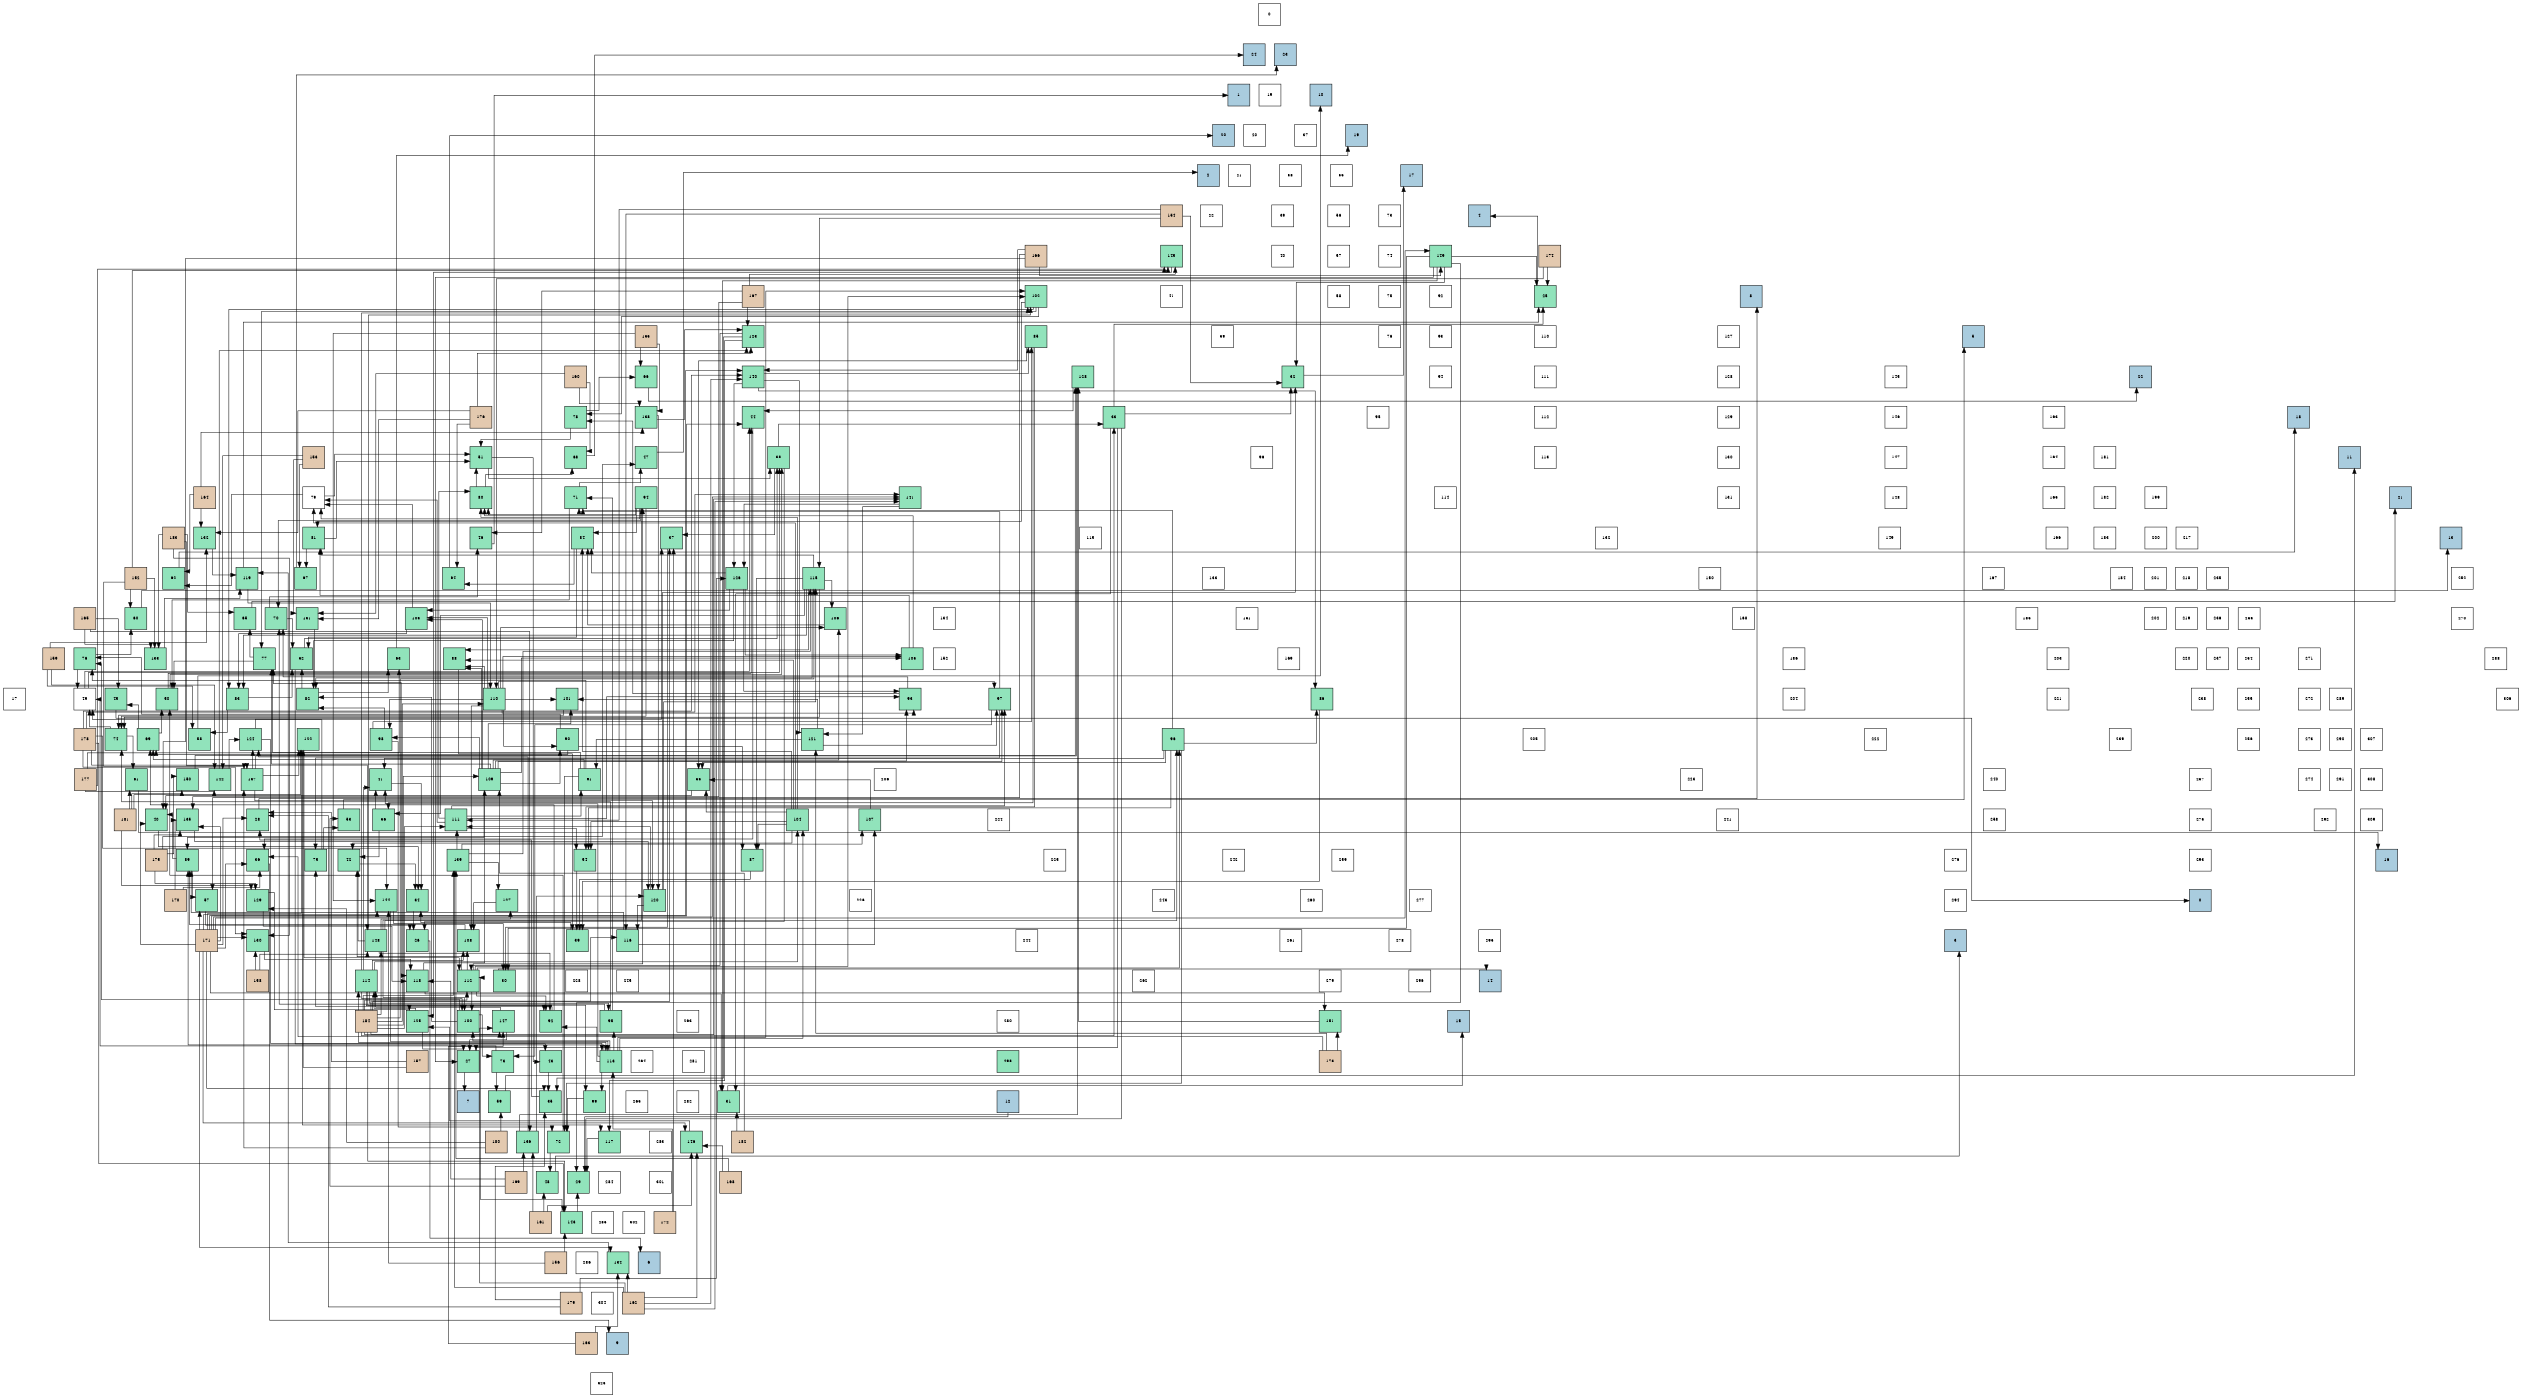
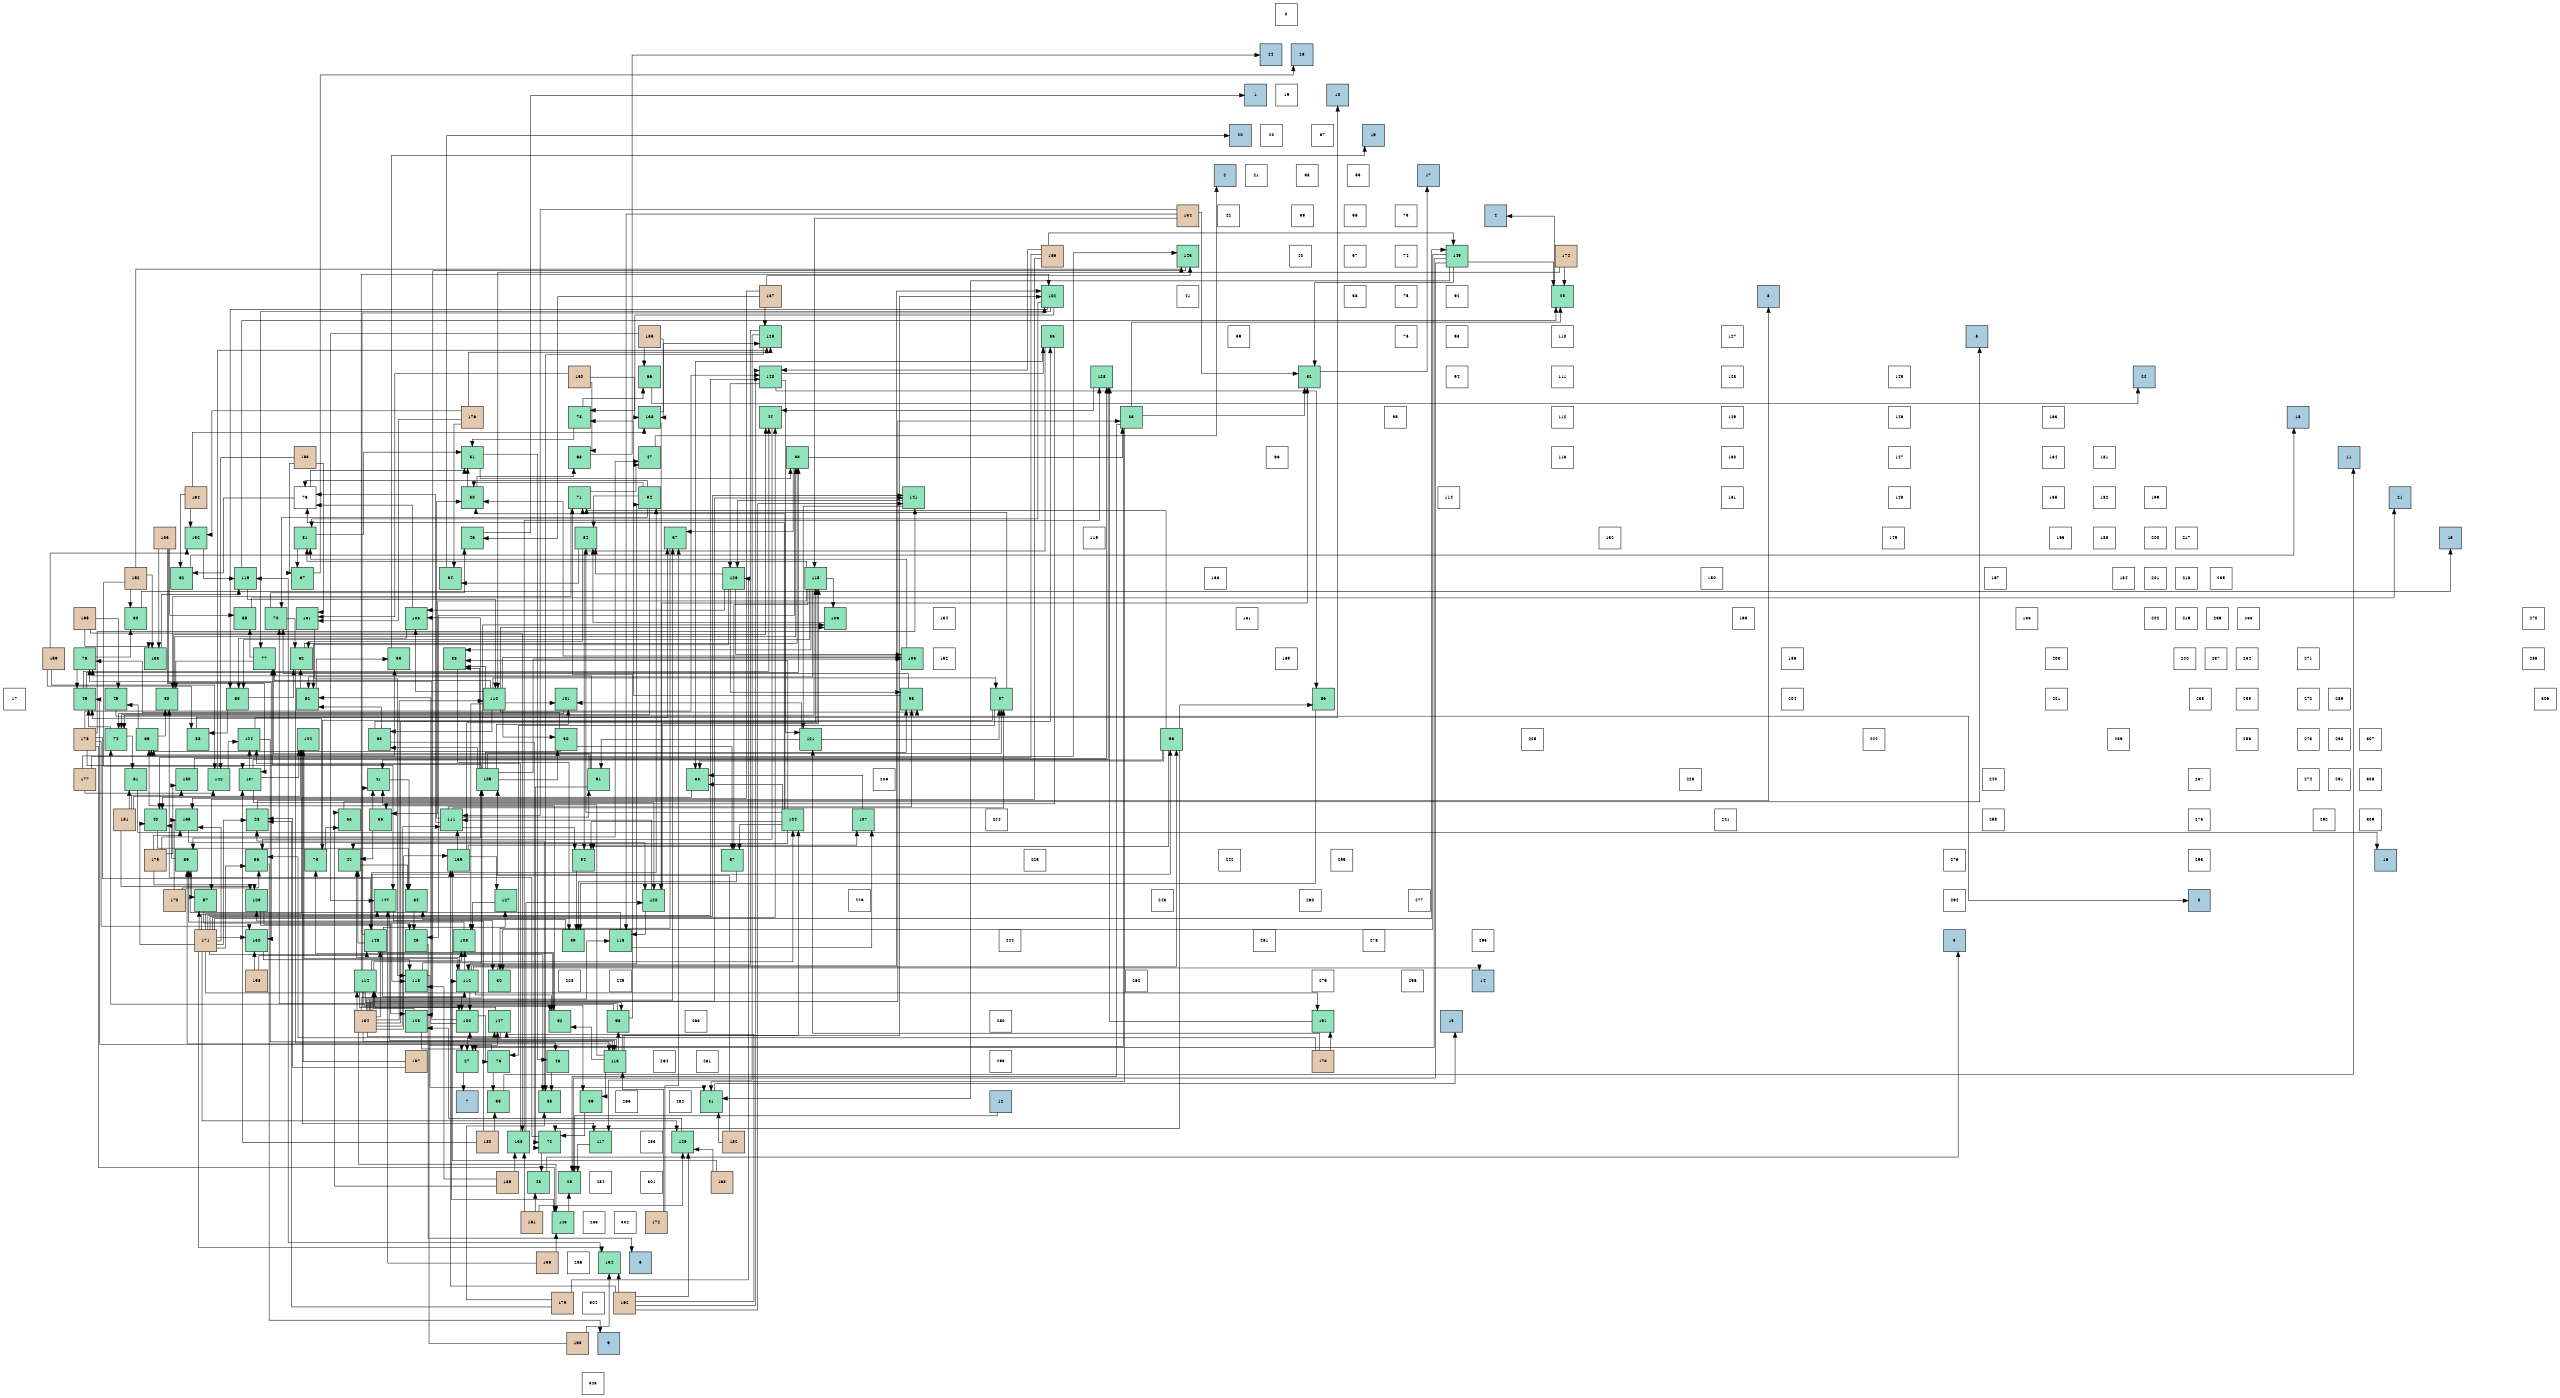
(2462, 578) -> none
(85, 699) -> (85, 699)
(1008, 1061) -> (1001, 1061)
